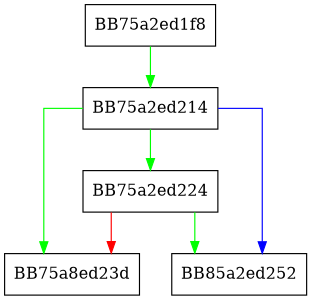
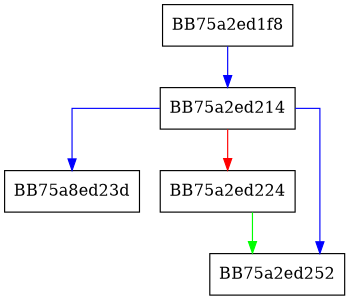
(150, 61) -> (228, 61)
(150, 144) -> (228, 144)
(44, 156) -> (91, 108)
(111, 227) -> none
(239, 274) -> (277, 274)
